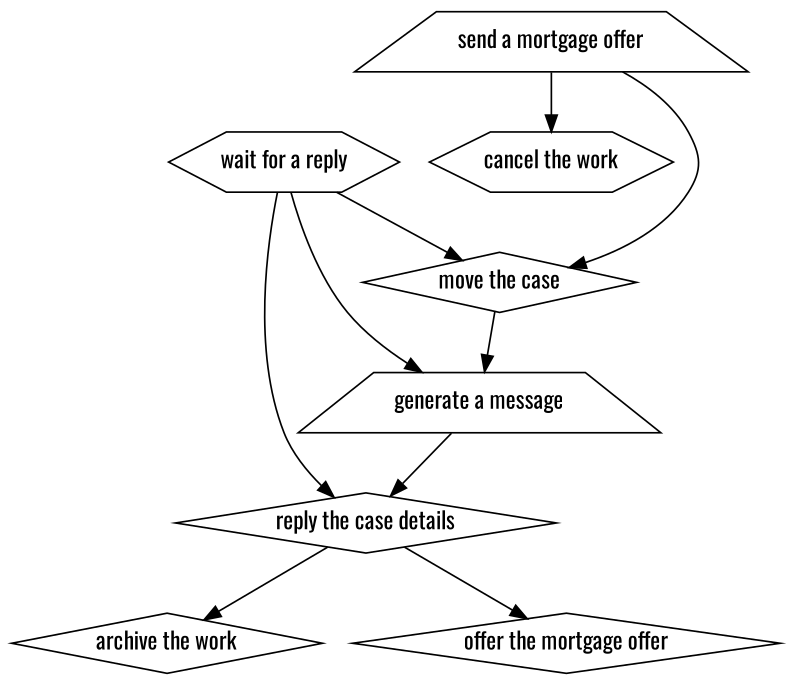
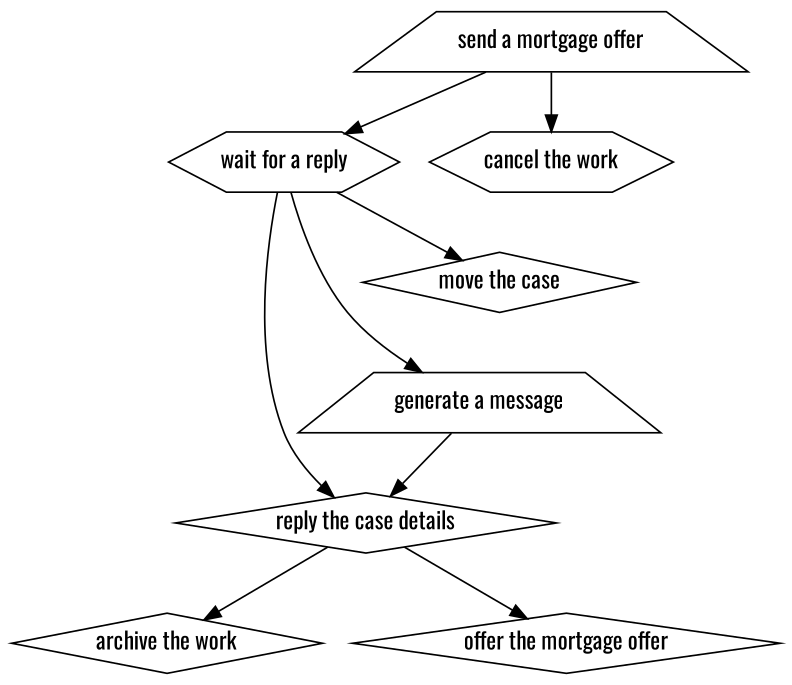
(695, 180) -> (423, 100)
(491, 334) -> none
